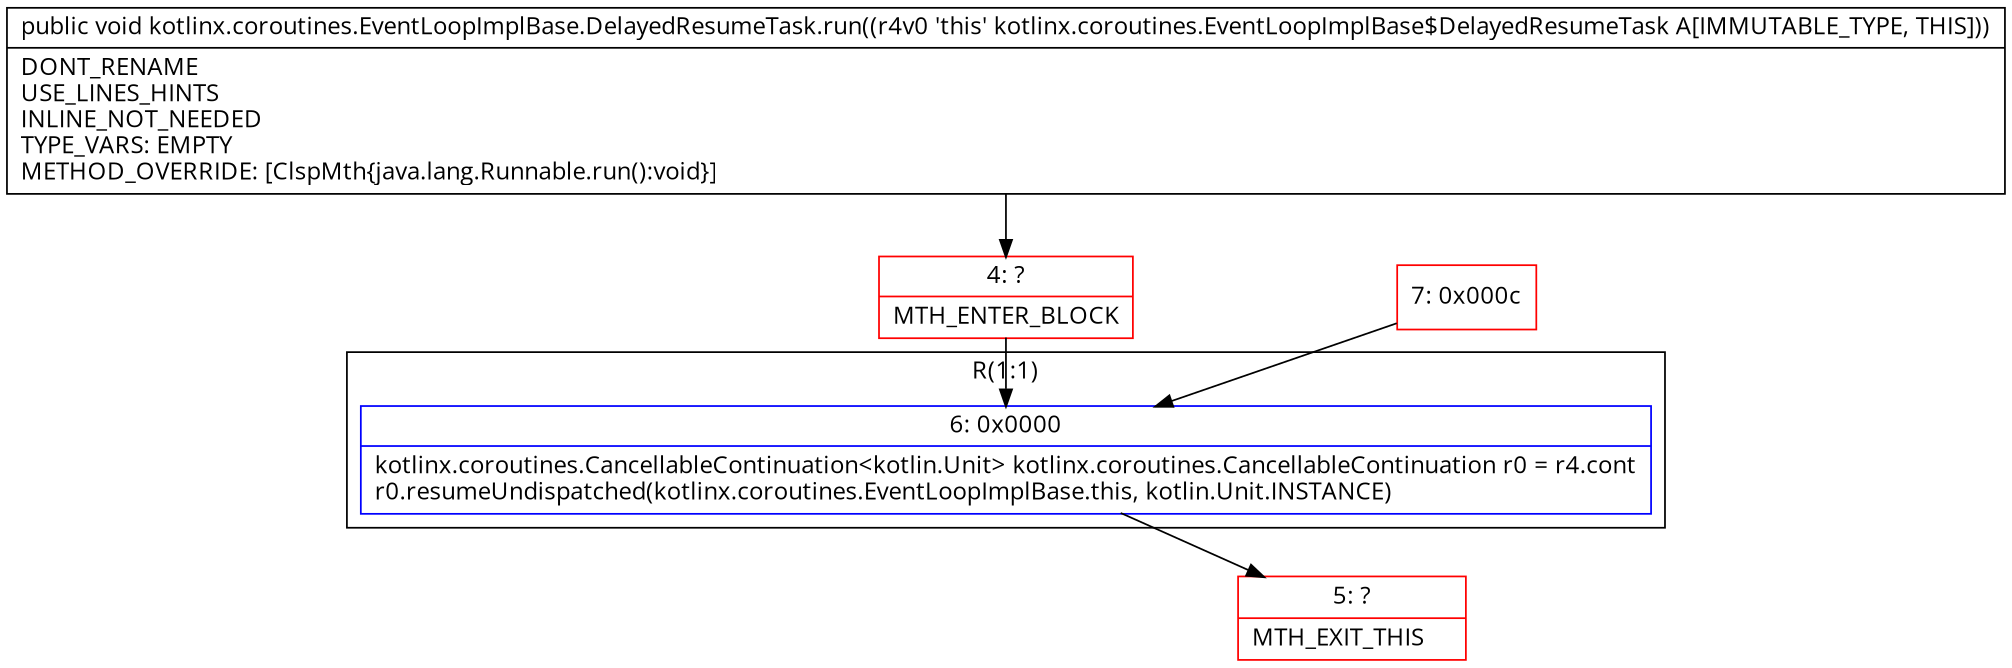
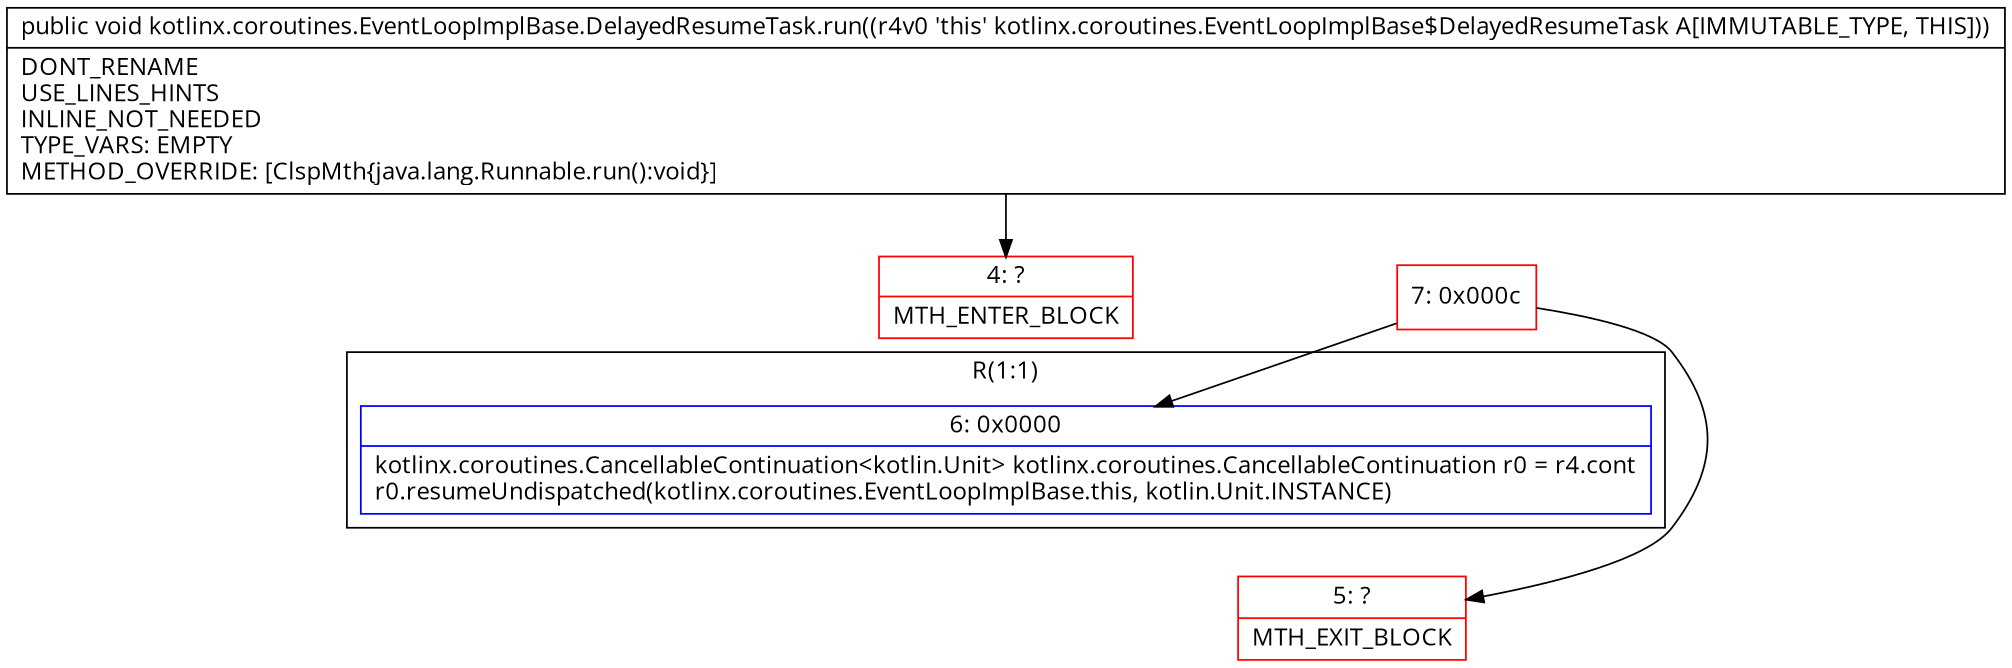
(1006, 363) -> none
(1184, 541) -> (1703, 469)
(1339, 638) -> (1352, 638)
